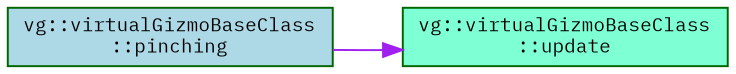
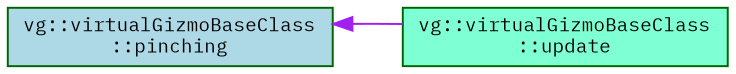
(358, 50) -> (378, 24)
